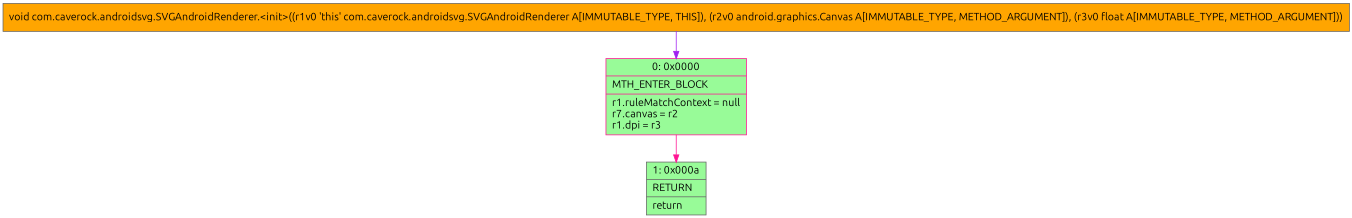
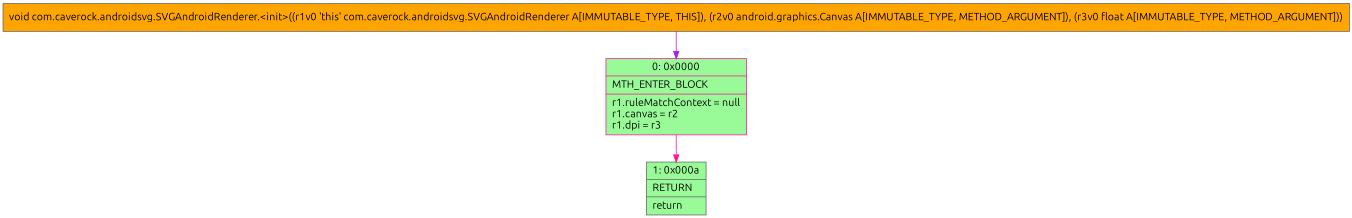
(645, 114) -> (645, 114)
